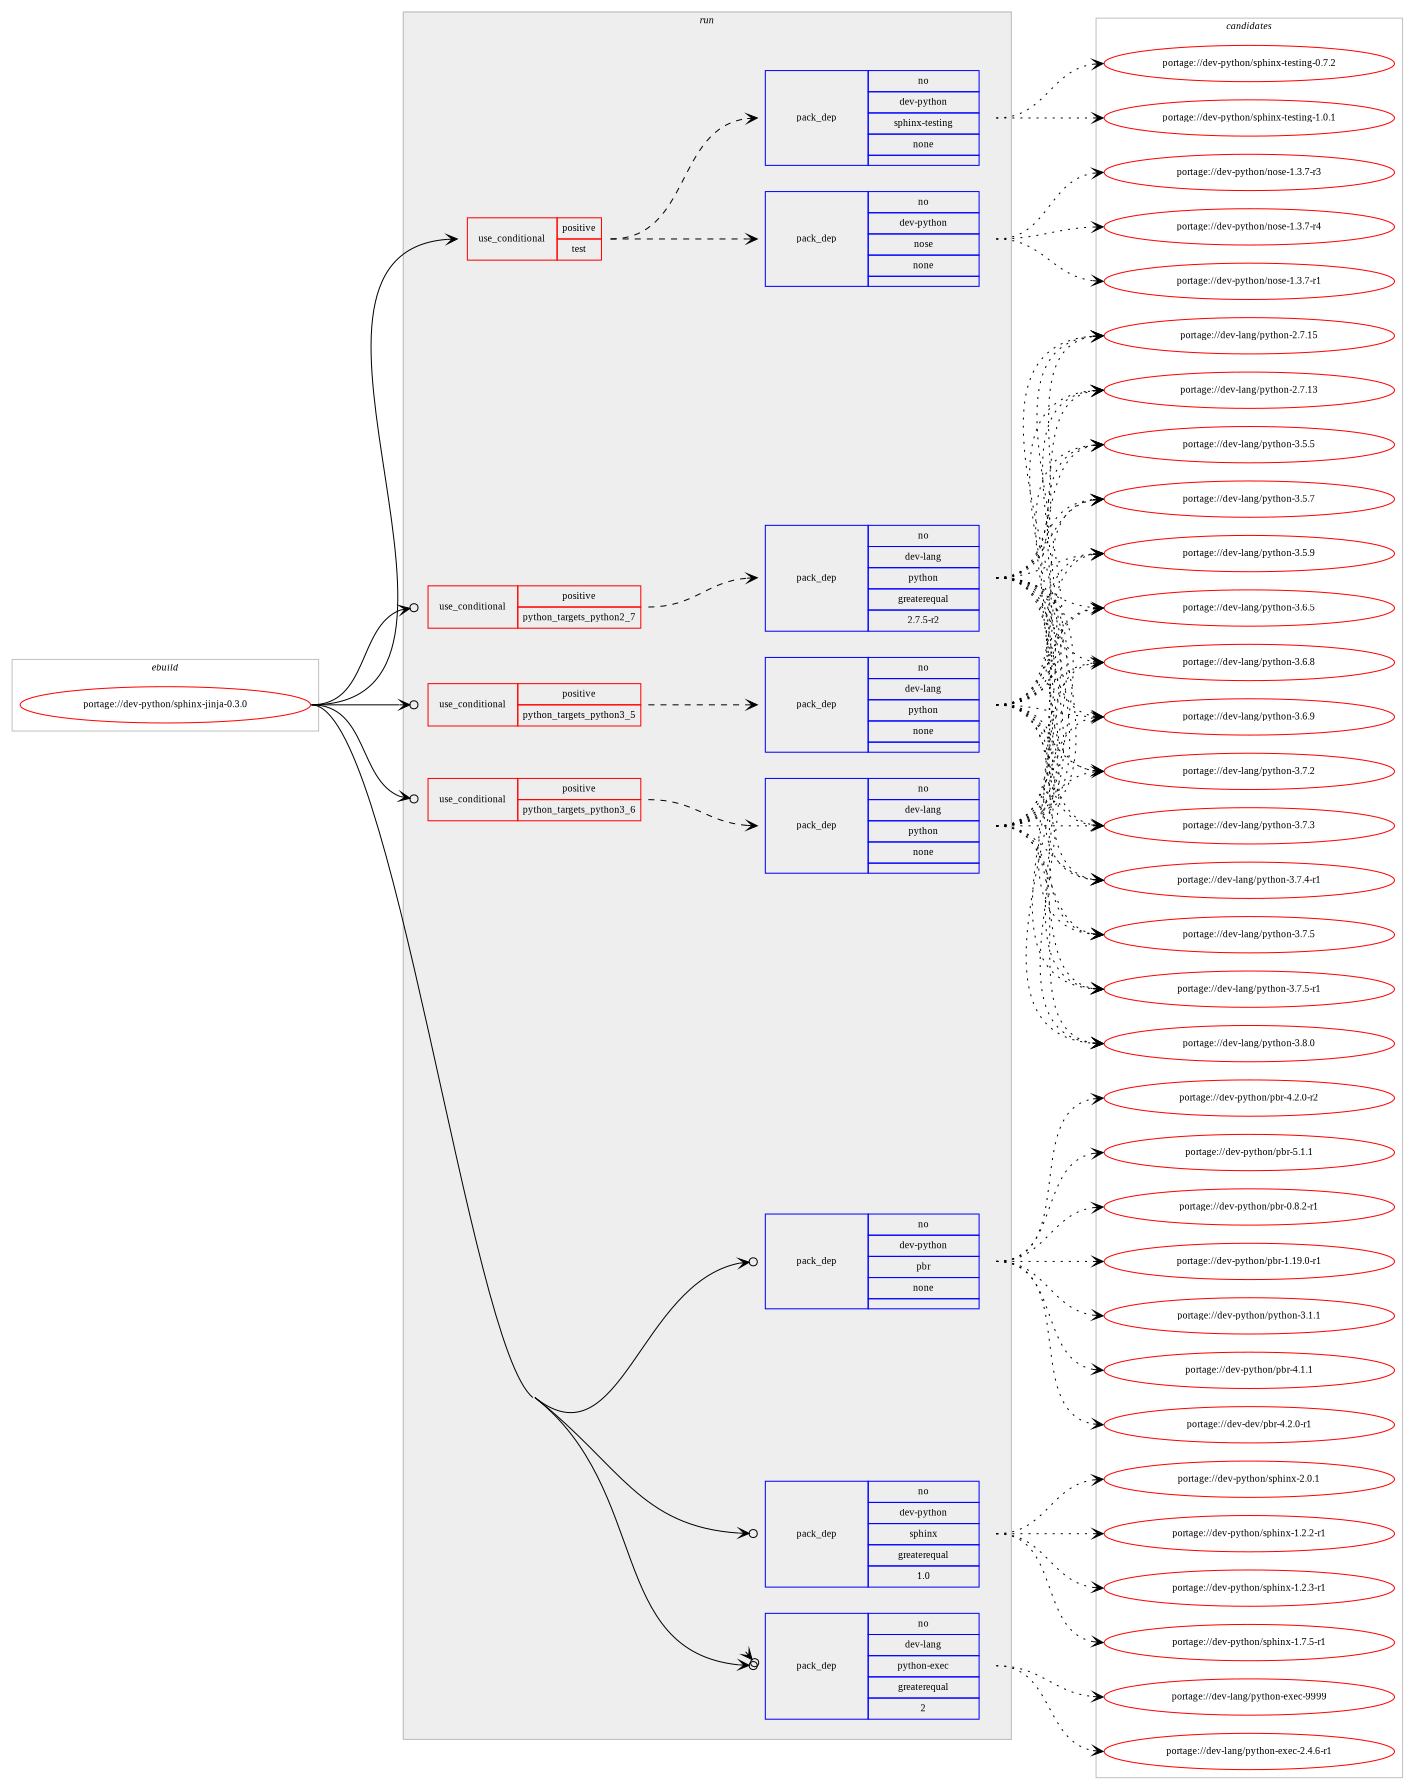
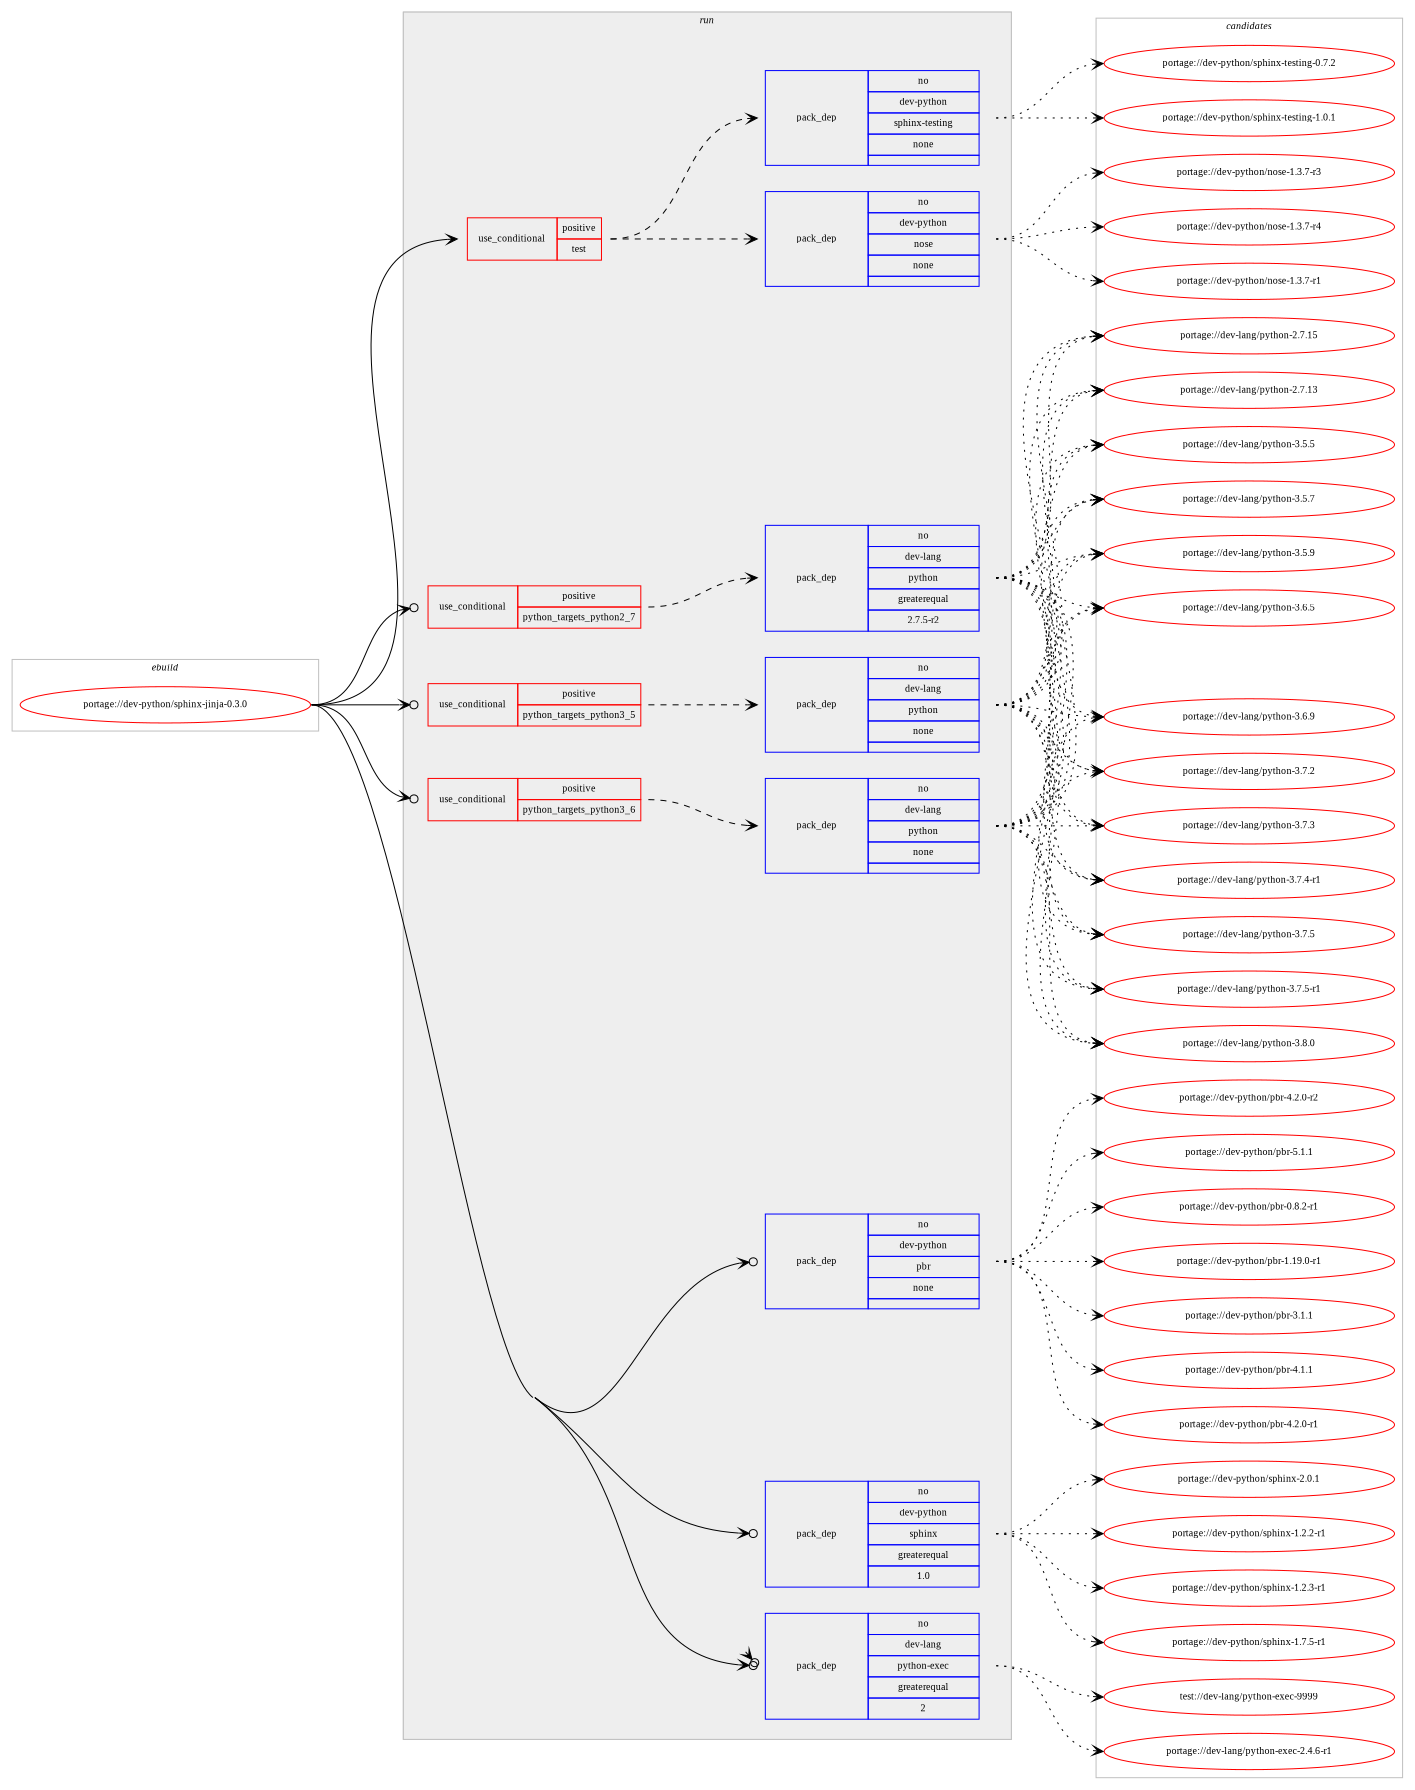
(1249, 662) -> none
(1249, 1316) -> (1249, 1316)
(1249, 1425) -> (1249, 1425)
(1249, 1697) -> (1249, 1697)
